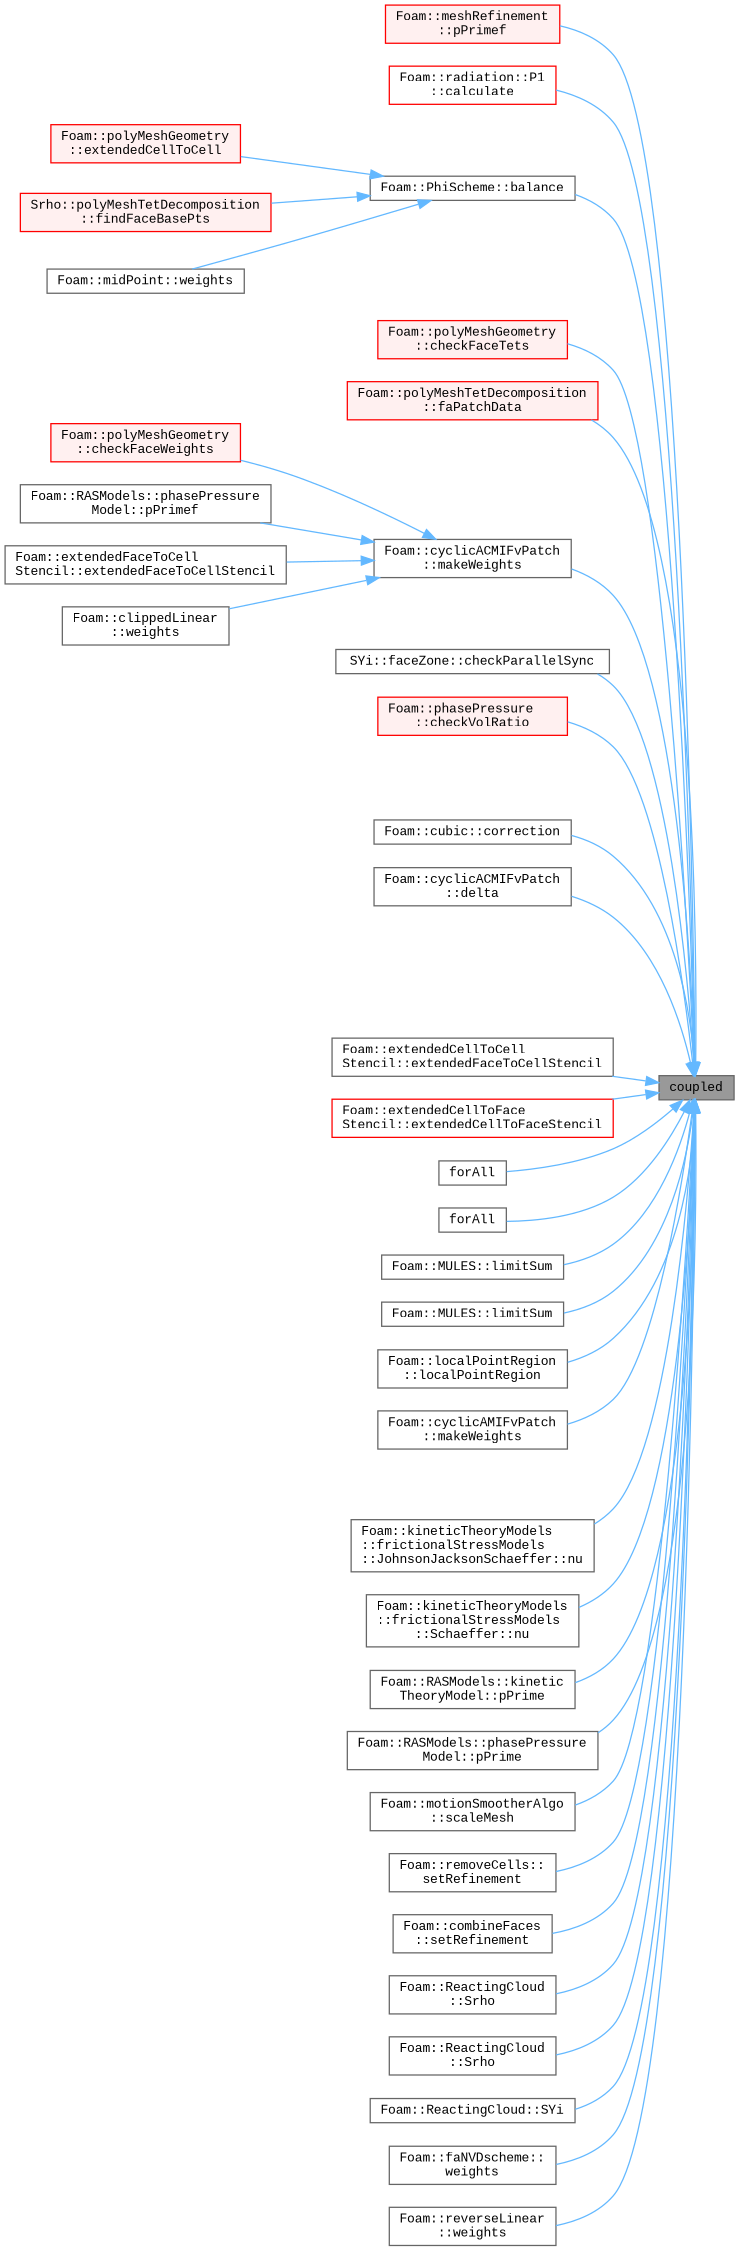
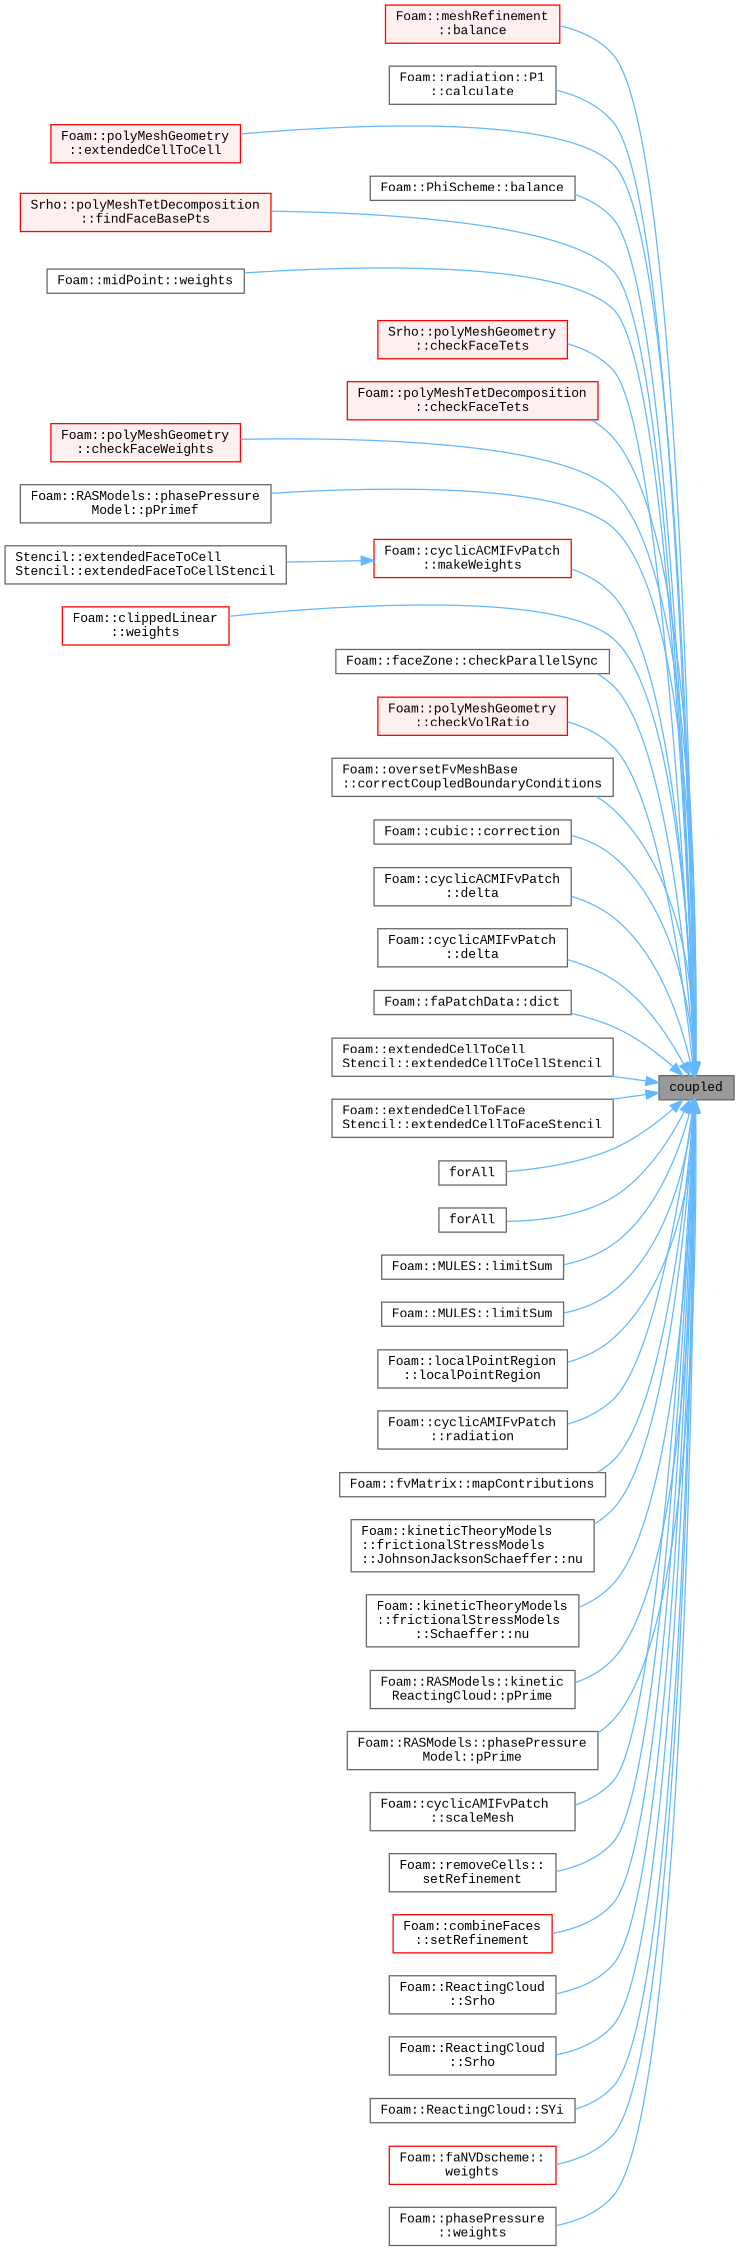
(473, 24) -> (473, 24)
(473, 85) -> (473, 85)
(306, 166) -> (629, 199)
(314, 200) -> (639, 346)
(306, 237) -> (622, 329)
(473, 340) -> (473, 340)
(473, 401) -> (473, 401)
(335, 492) -> (641, 536)
(311, 531) -> (649, 596)
(473, 559) -> (473, 559)
(146, 565) -> (146, 565)
(298, 595) -> (627, 658)
(146, 626) -> (146, 626)
(473, 662) -> (473, 662)
(473, 716) -> (473, 716)
none -> (473, 777)
none -> (473, 948)
none -> (473, 1003)
(473, 1057) -> (473, 1057)
(473, 1118) -> (473, 1118)
(473, 1430) -> (473, 1430)
none -> (473, 1485)
(473, 1690) -> (473, 1690)
(473, 1812) -> (473, 1812)
(473, 1934) -> (473, 1934)
(473, 2165) -> (473, 2165)
(473, 2226) -> (473, 2226)
